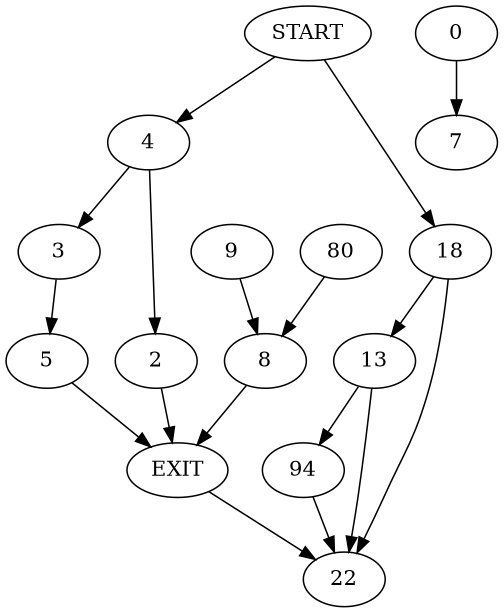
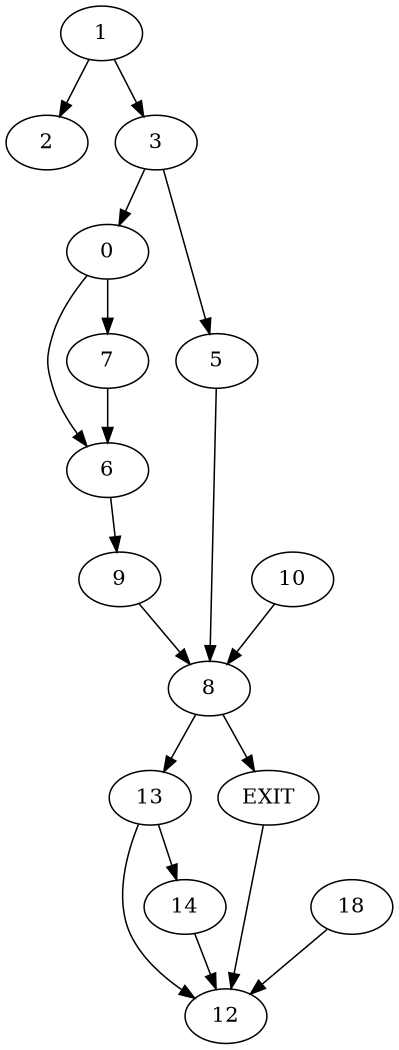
(308, 33) -> none
(149, 143) -> (102, 33)
none -> (135, 190)
(341, 252) -> (293, 579)
(417, 300) -> (183, 737)
(165, 408) -> none
(105, 410) -> (213, 517)
none -> (108, 470)
(303, 470) -> (185, 907)
(344, 579) -> (226, 1016)
